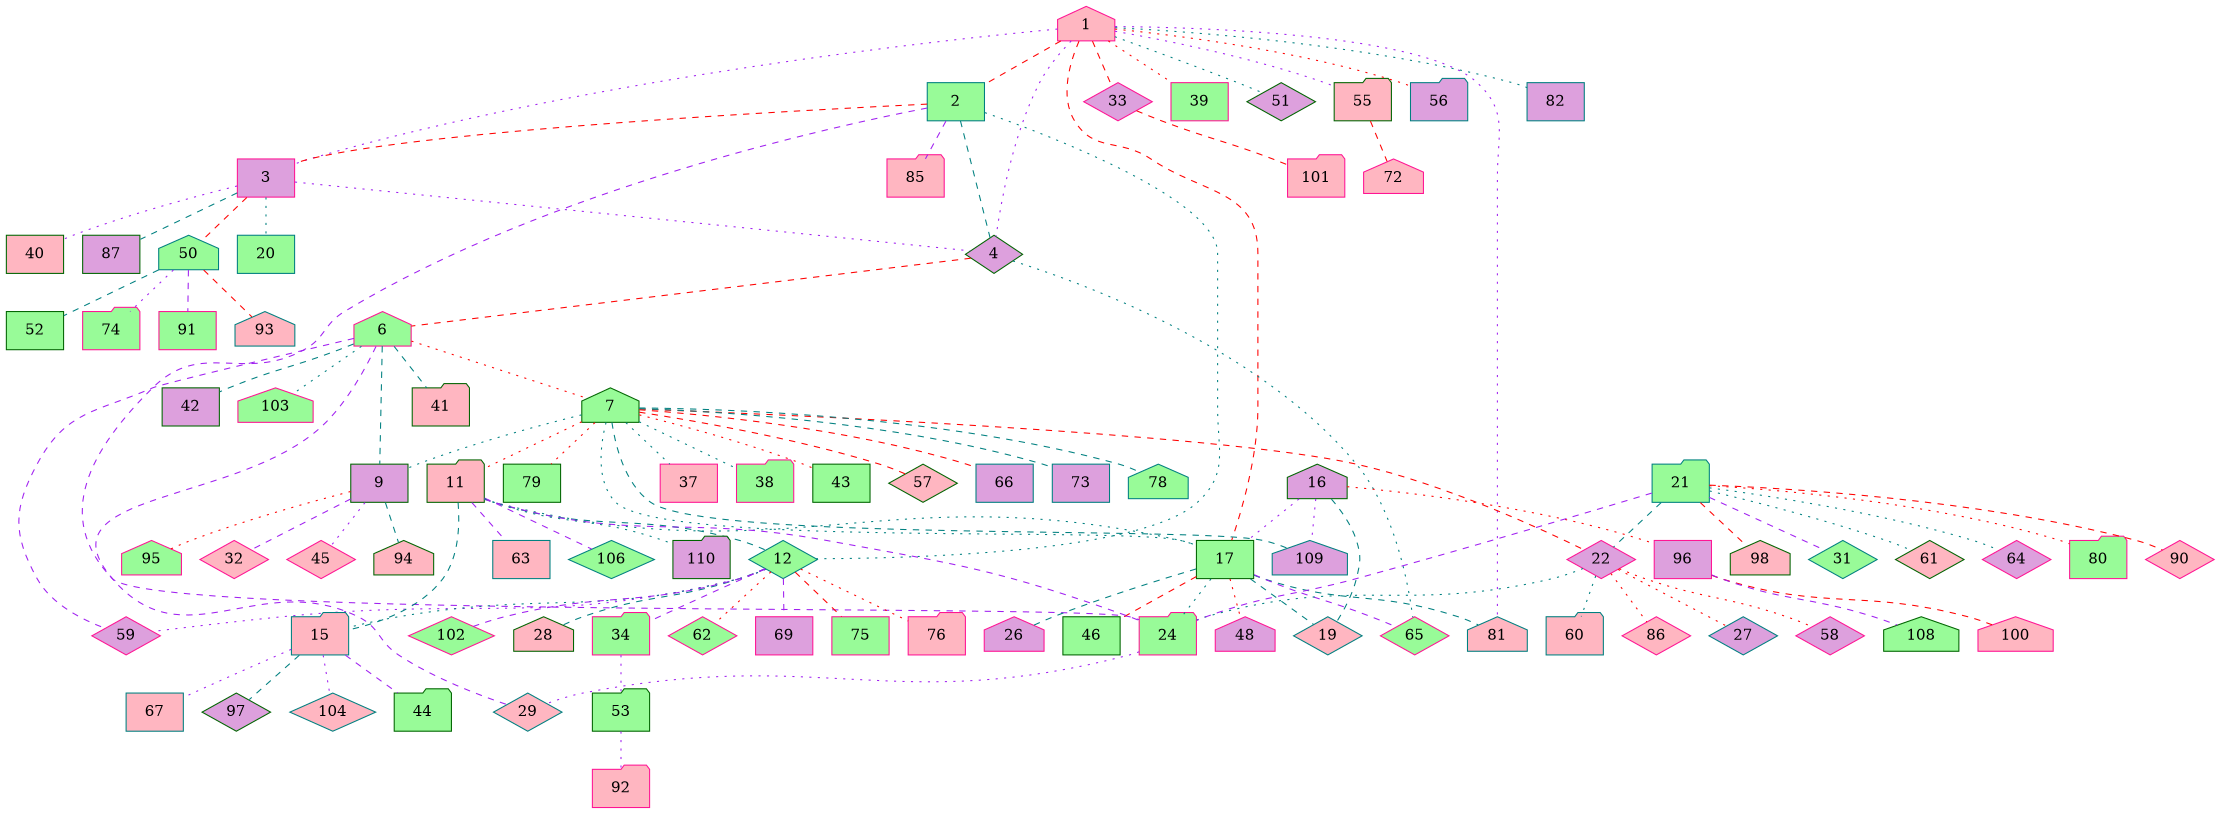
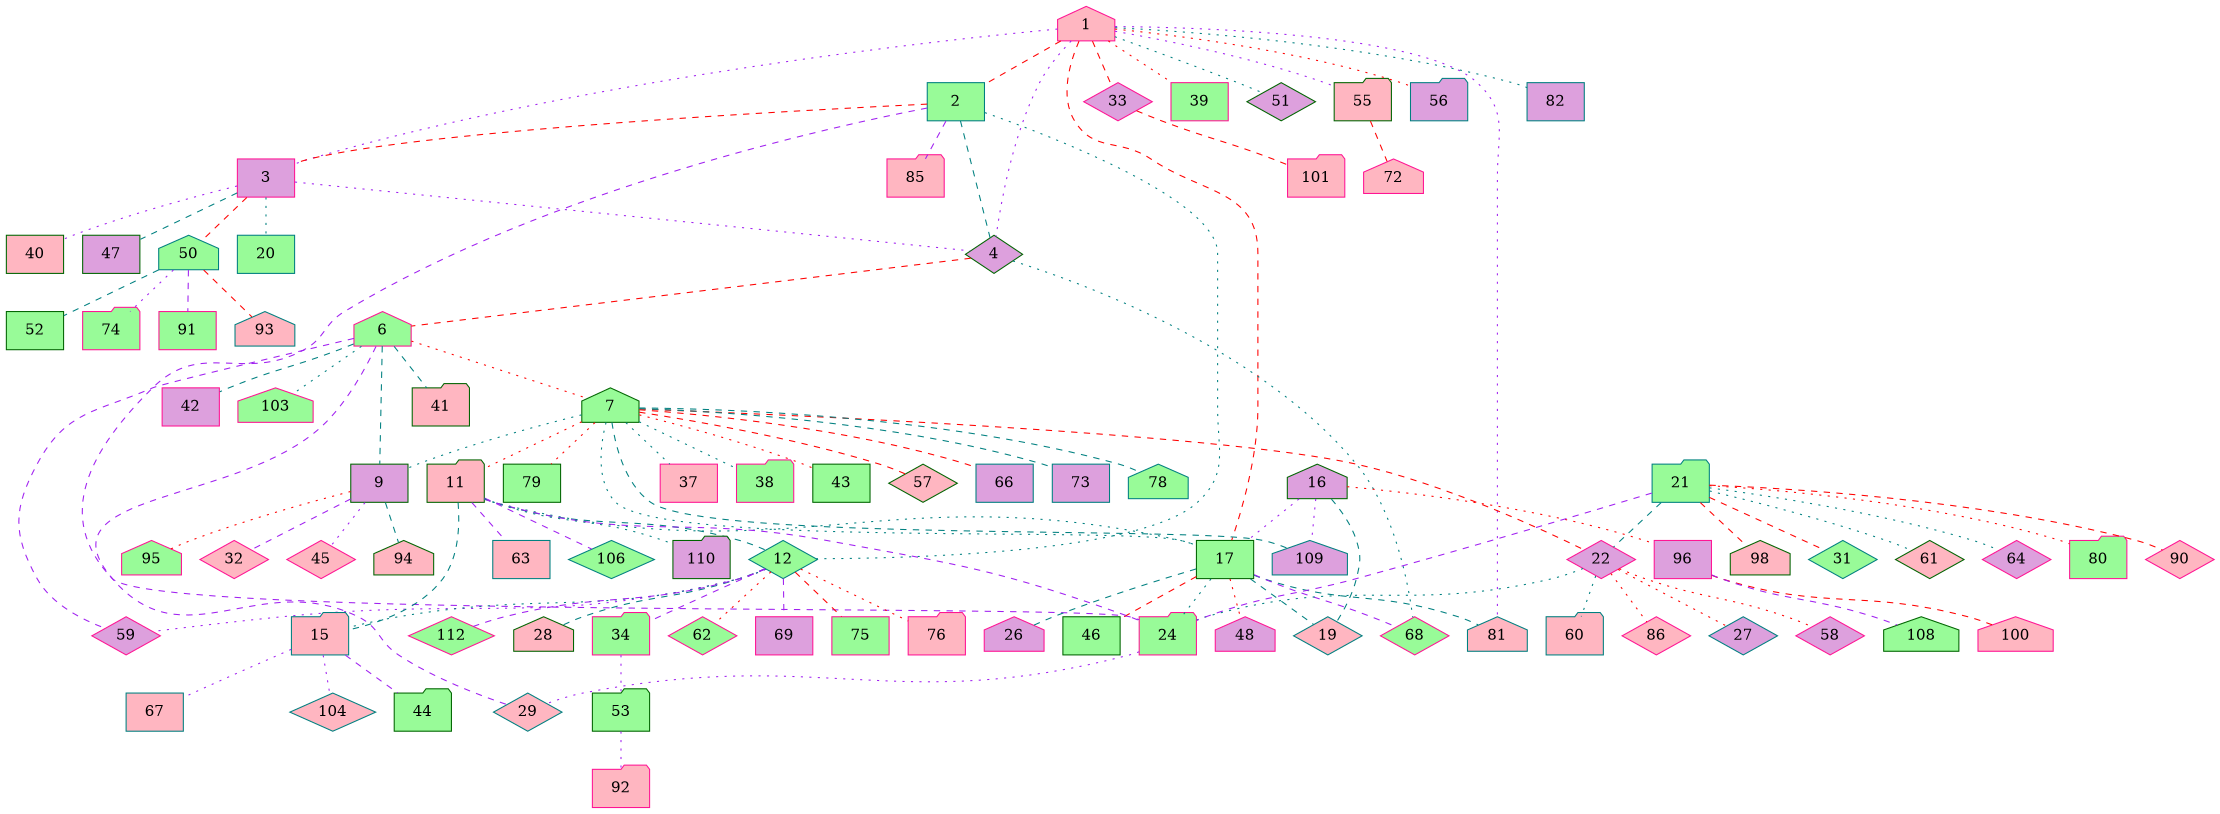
(111, 254) -> (111, 254)
(191, 407) -> (191, 407)
(1767, 524) -> (1767, 524)
(451, 636) -> (451, 636)
(1415, 636) -> (1415, 636)
(236, 712) -> none
